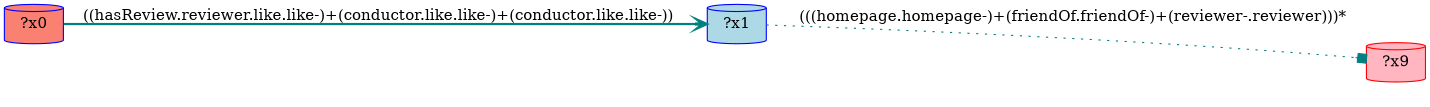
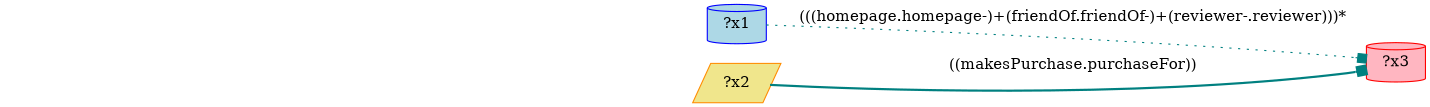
(34, 24) -> none
(1396, 62) -> (1396, 62)
none -> (737, 83)
